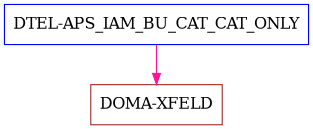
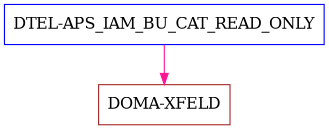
(157, 25) -> (164, 25)
